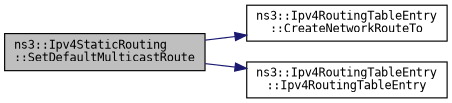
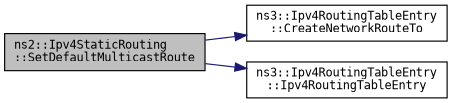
(105, 52) -> (105, 52)
